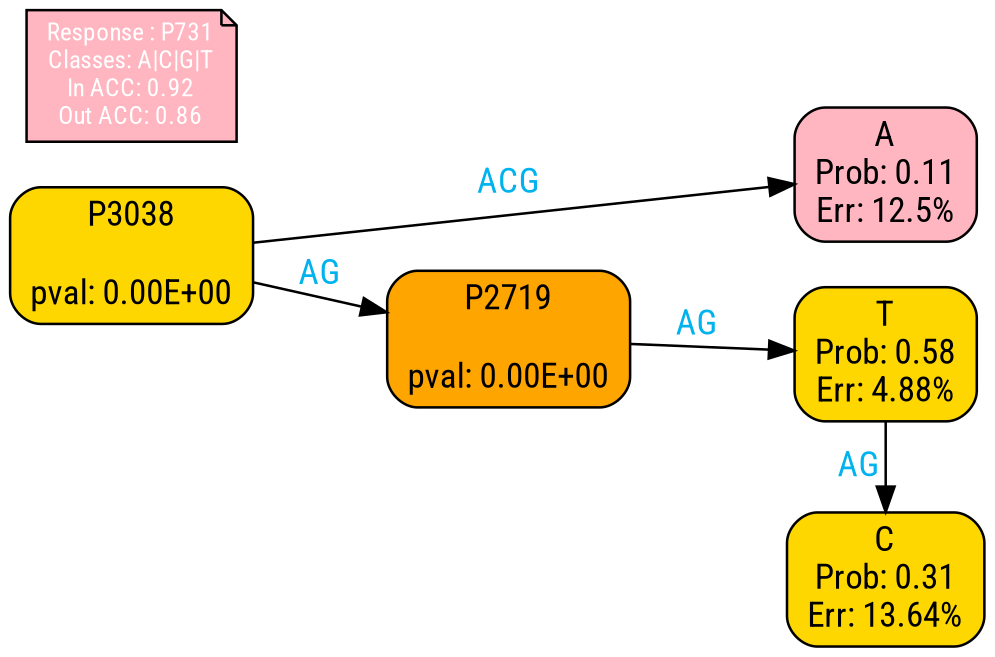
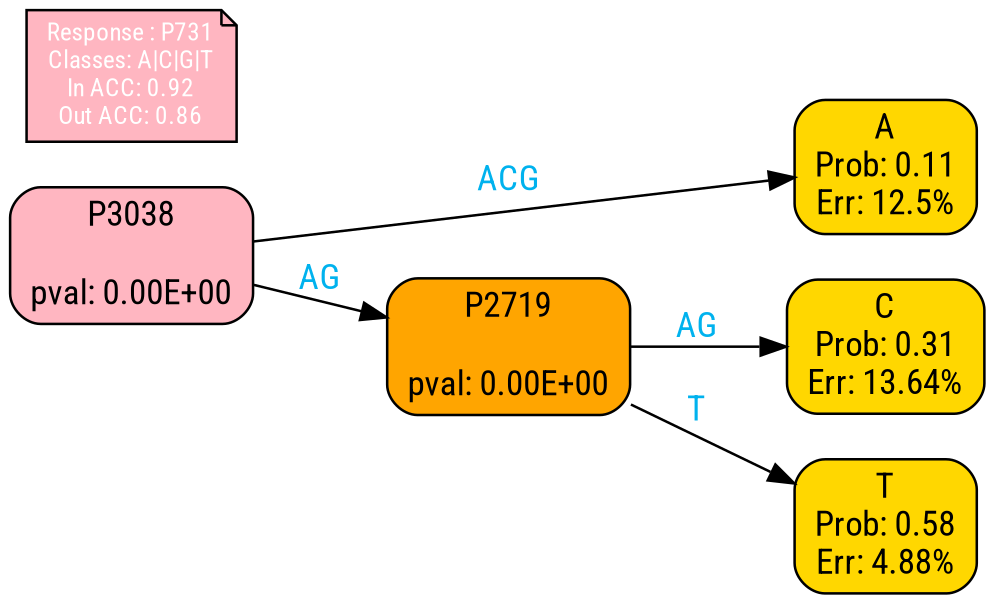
(886, 175) -> (886, 167)
(132, 256) -> (132, 256)
(697, 325) -> (697, 411)
(886, 454) -> (695, 347)
